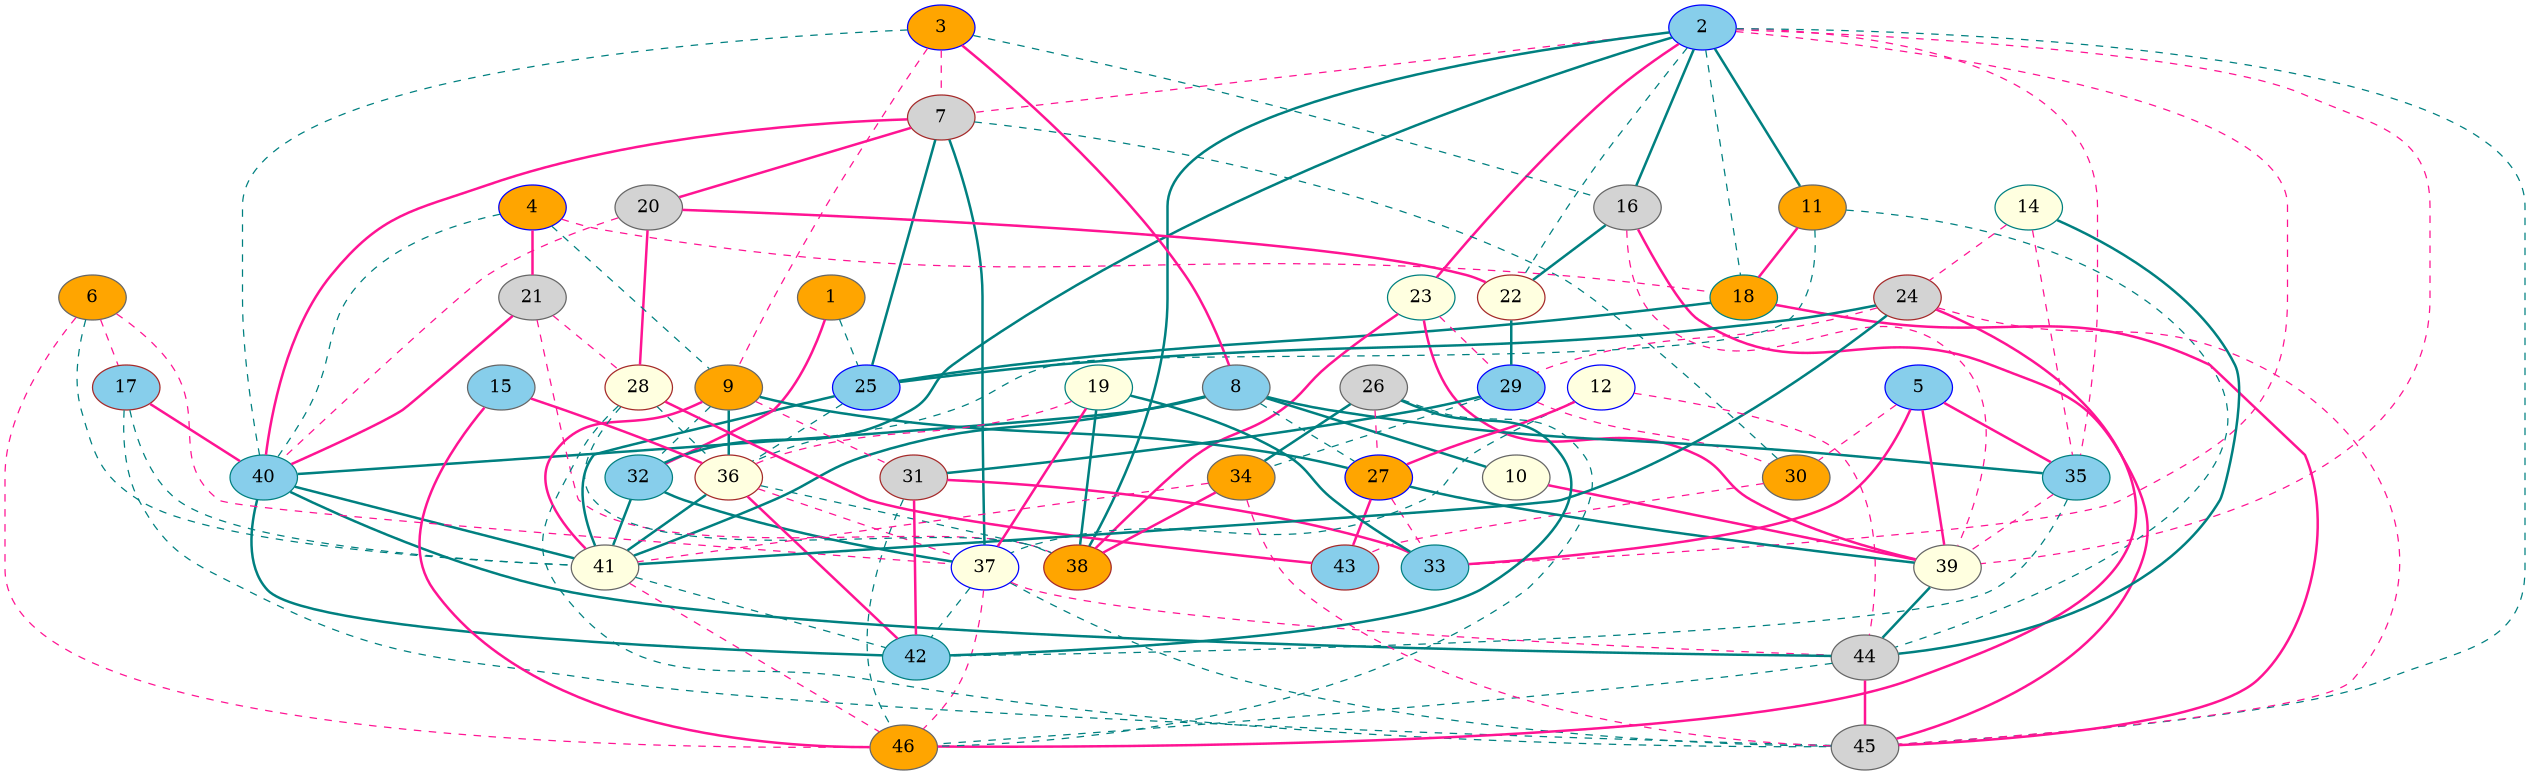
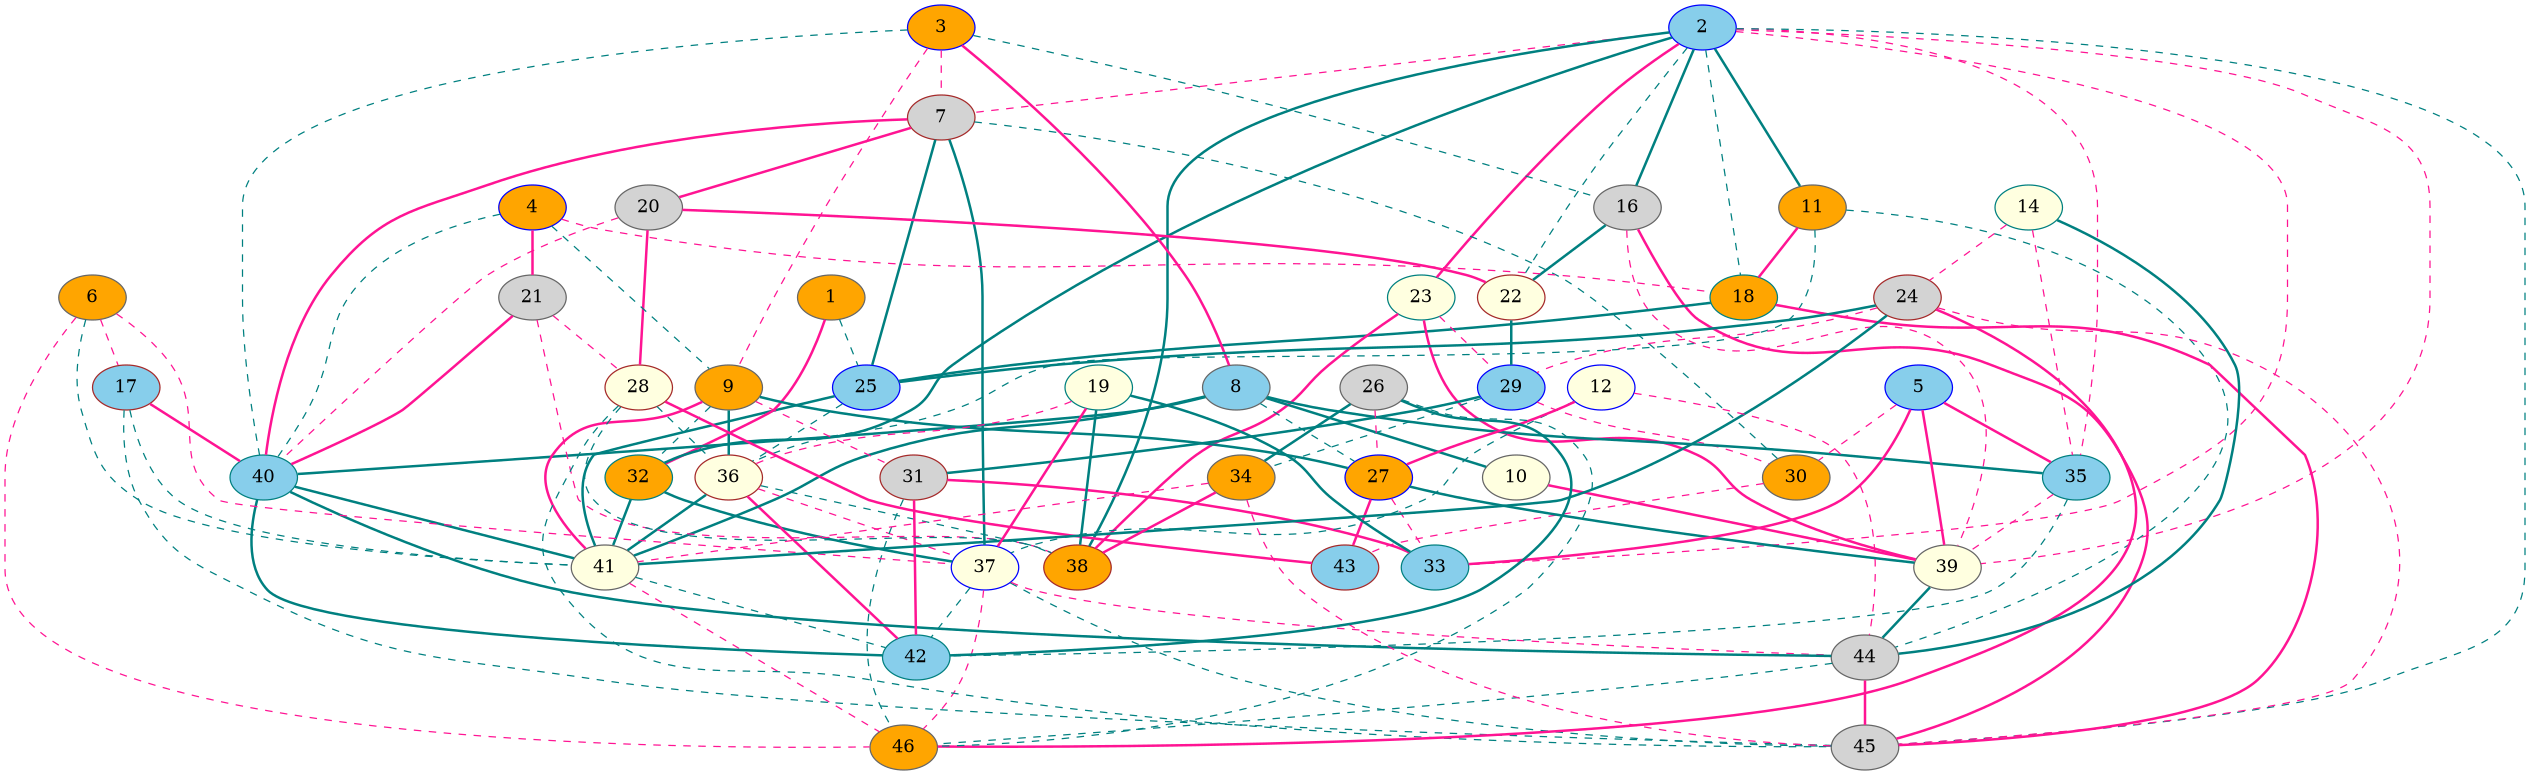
(501, 388) -> none
(639, 478) -> (639, 478)
